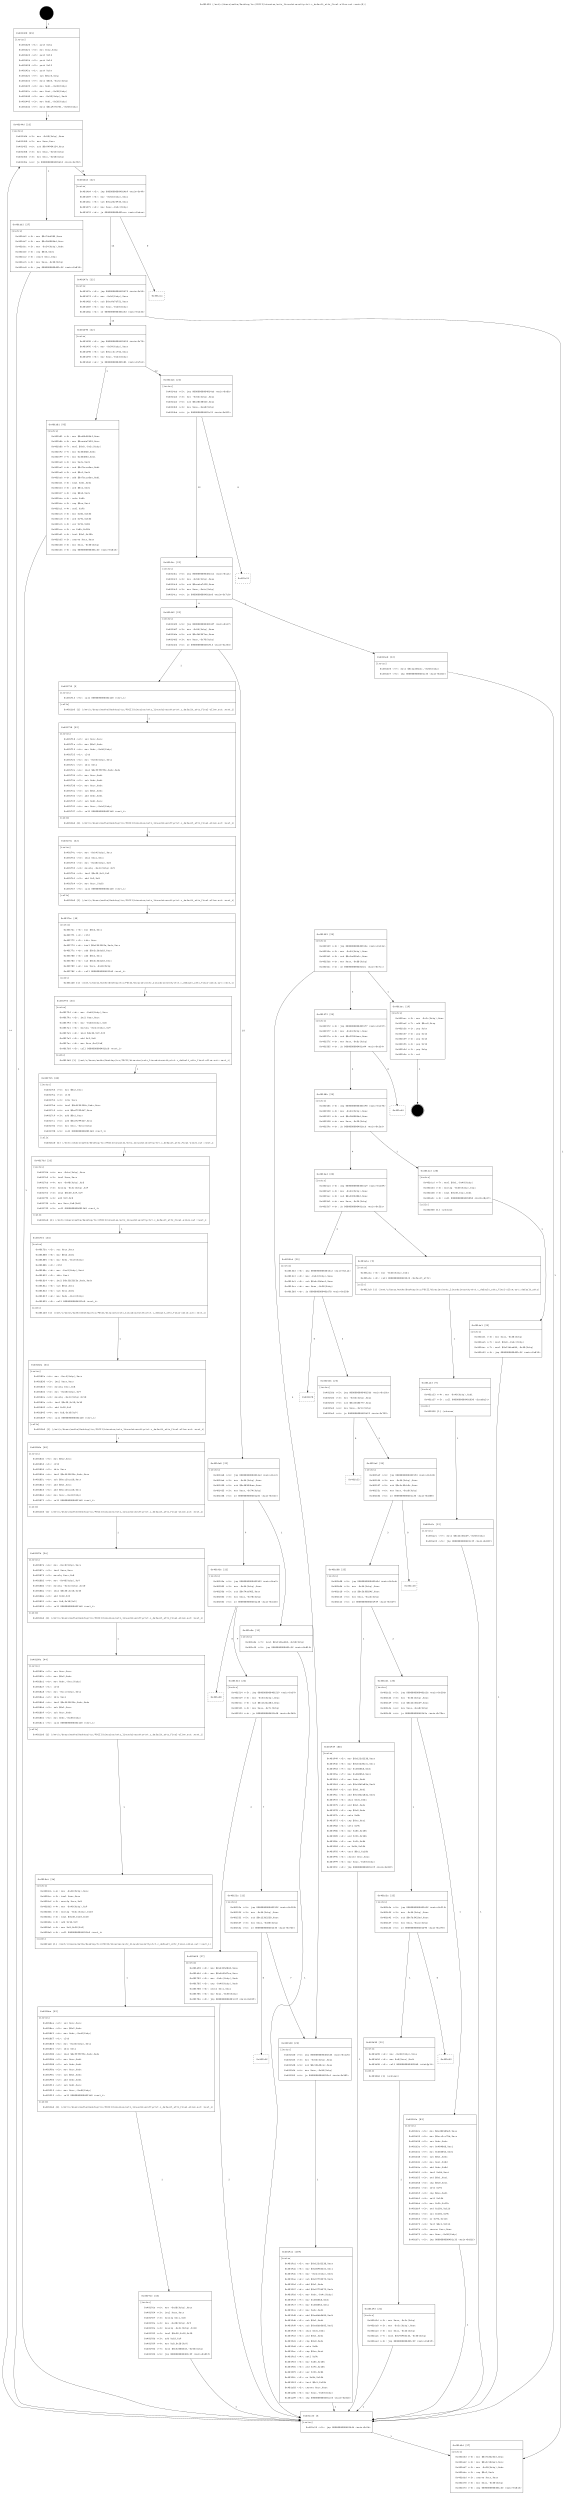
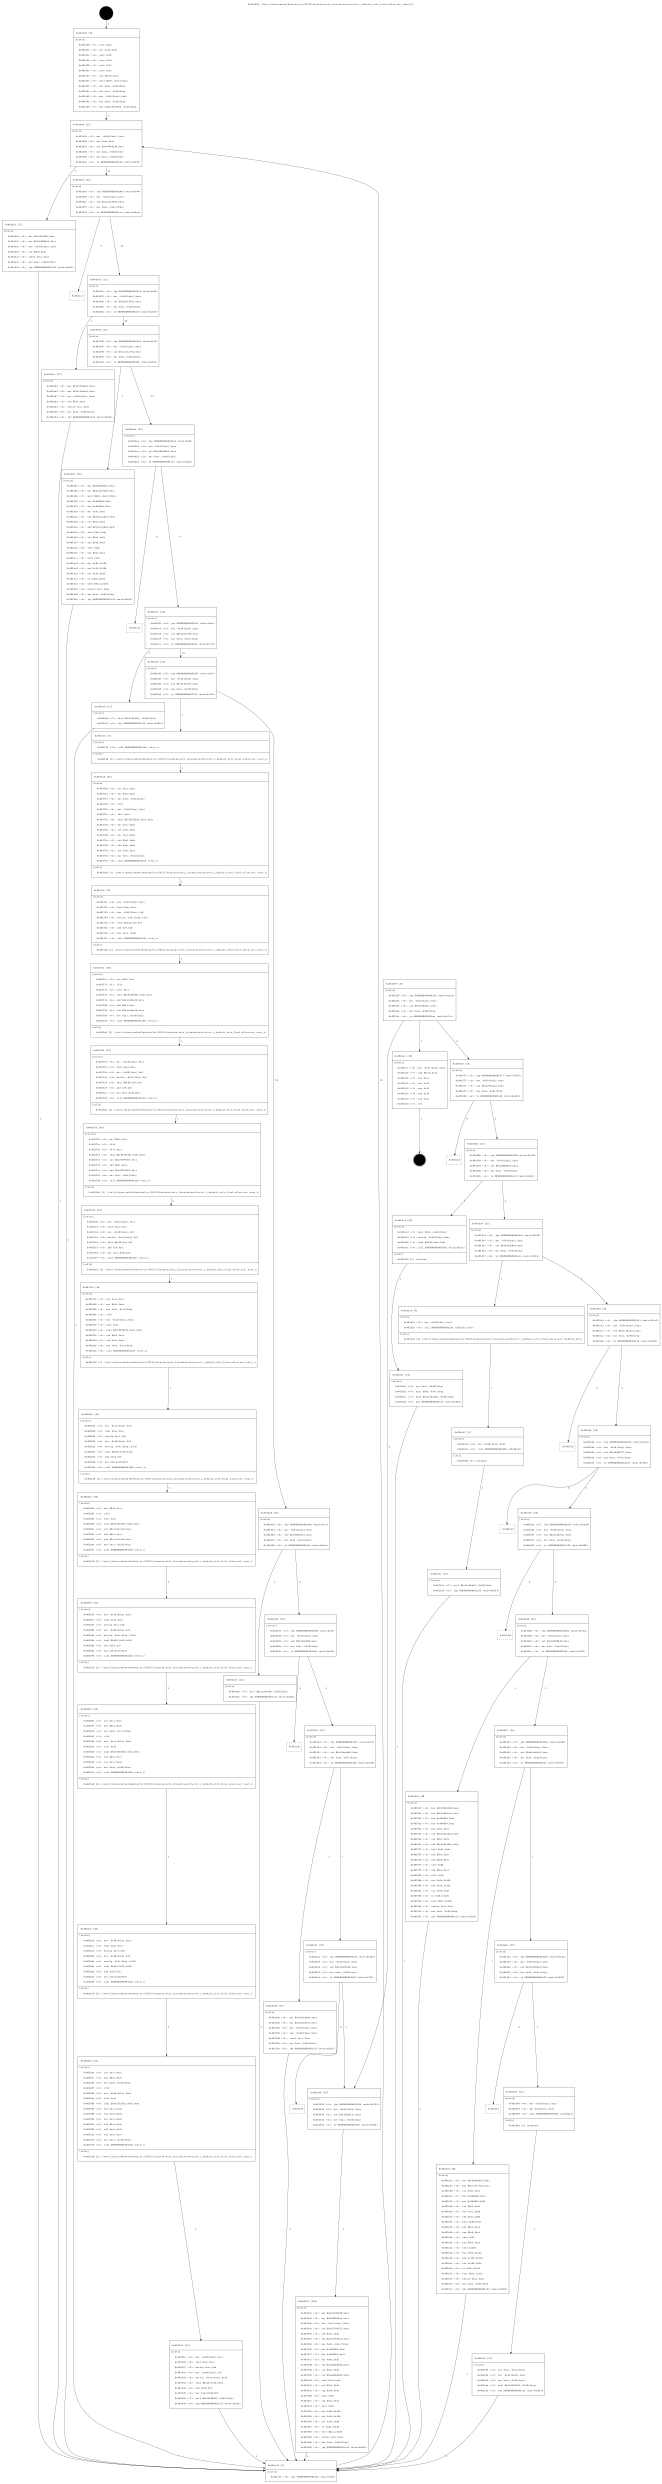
(410, 2444) -> (59, 1539)
